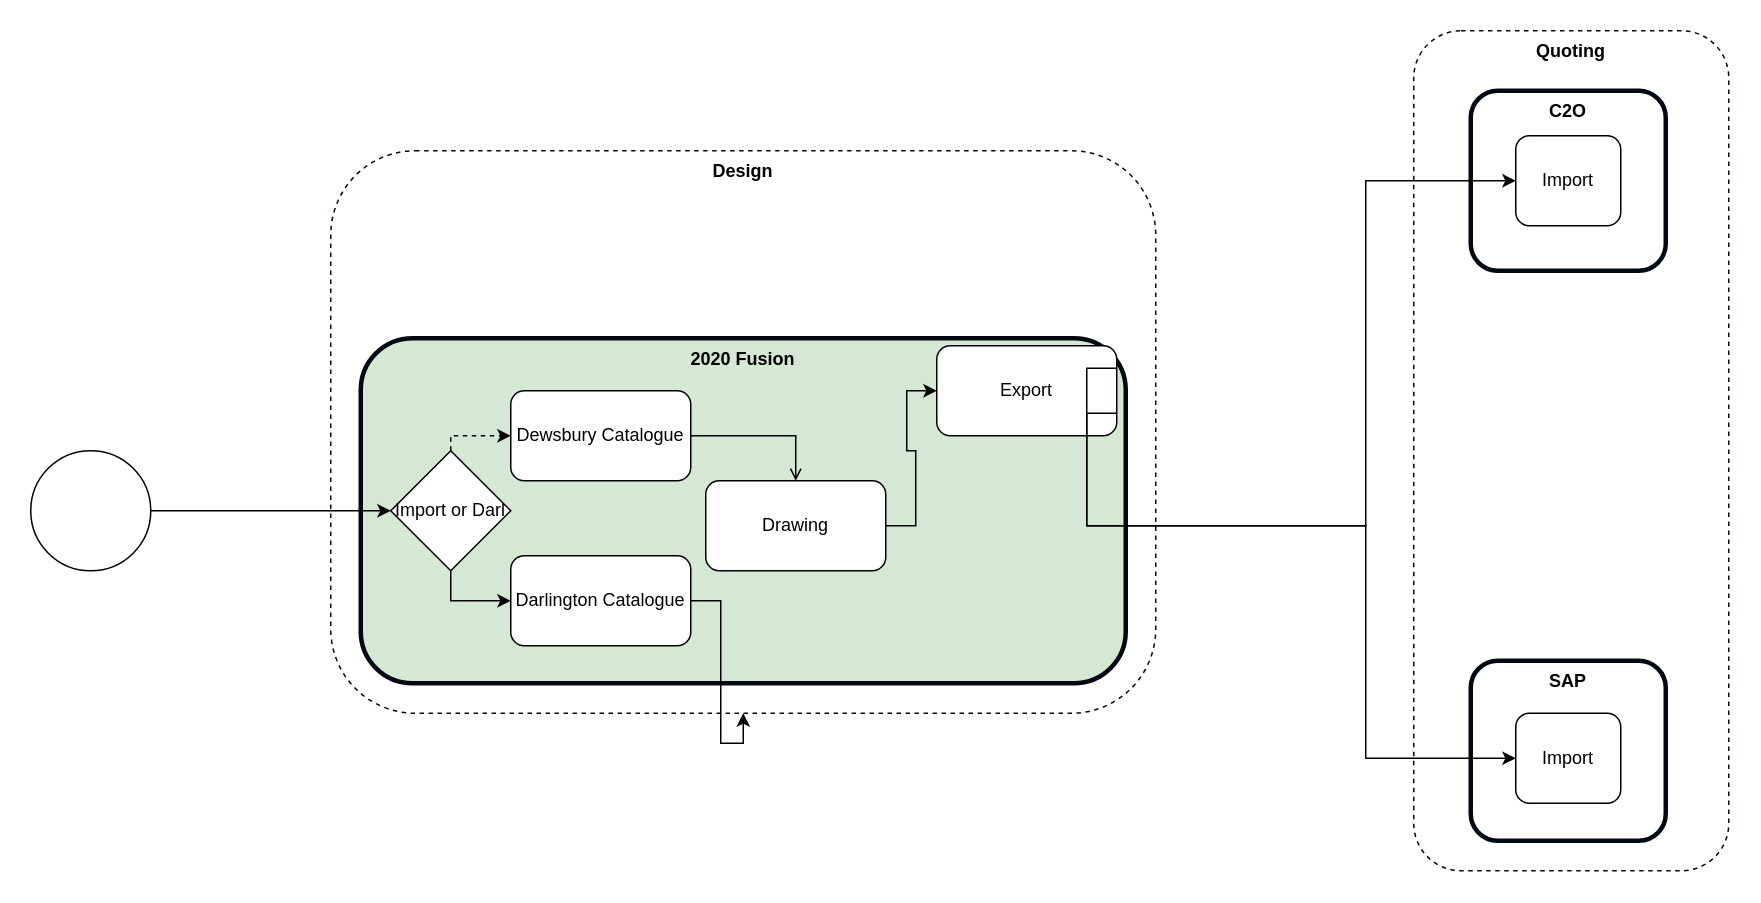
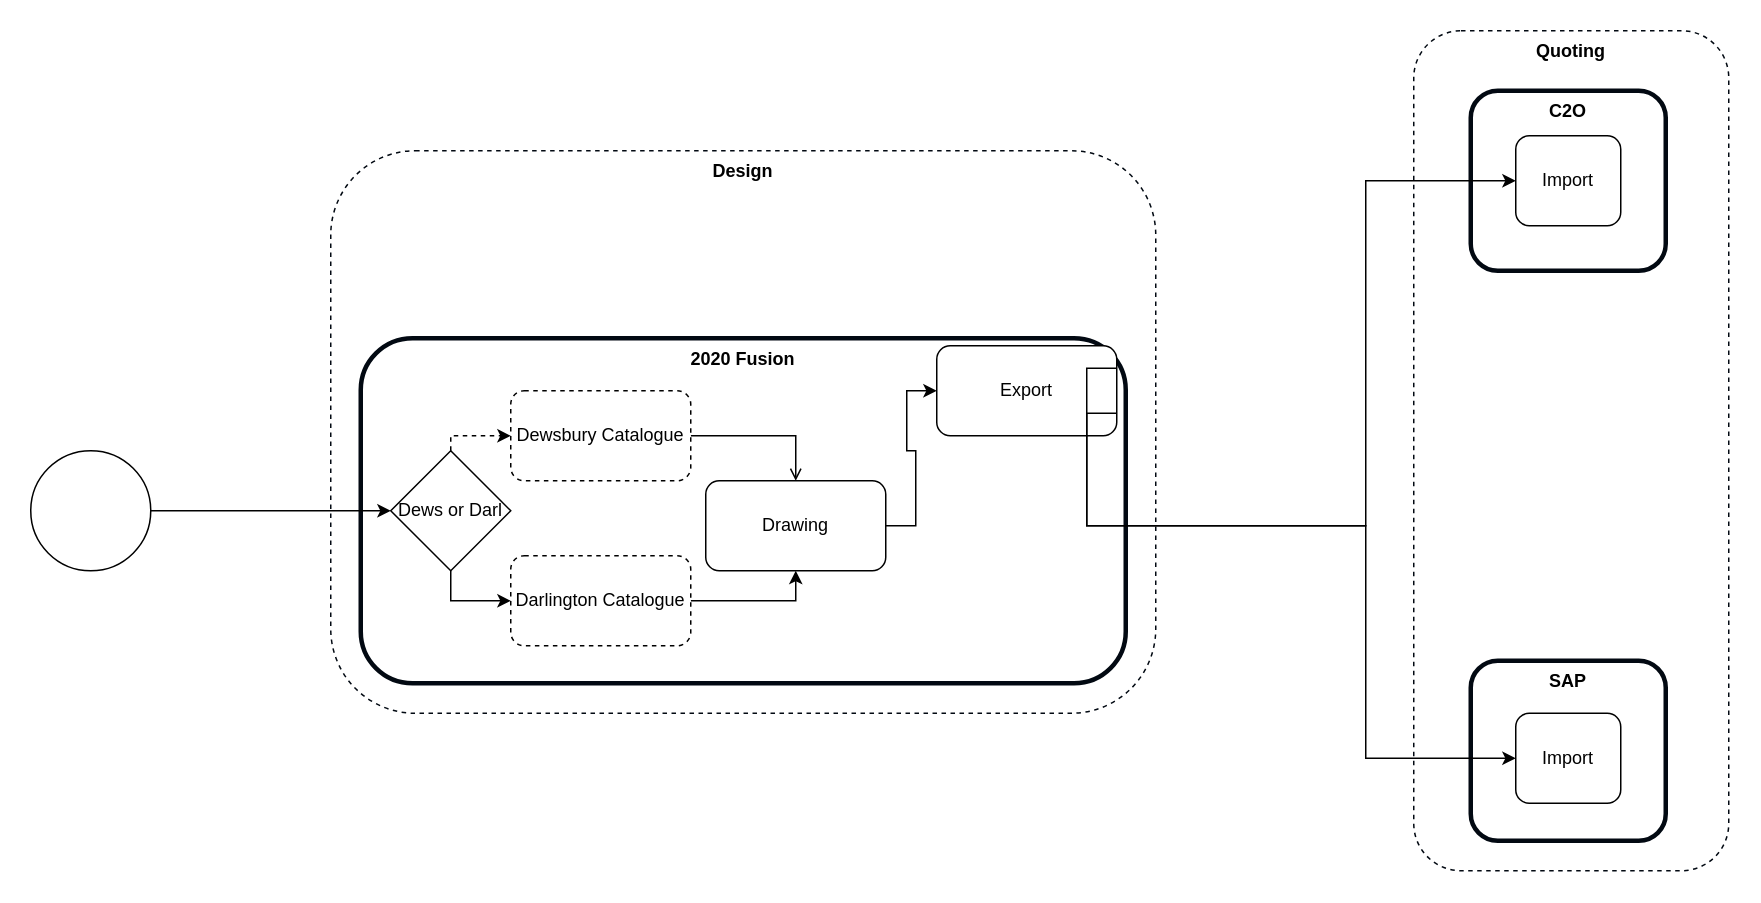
(743, 360) -> (743, 360)
(601, 436) -> (601, 436)
(451, 511) -> (451, 511)
(601, 601) -> (601, 601)
(721, 691) -> (767, 601)
